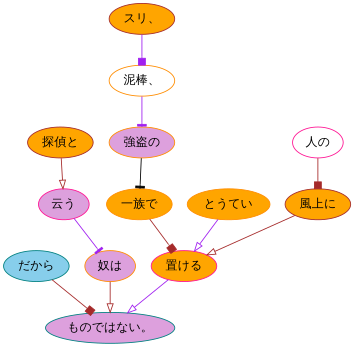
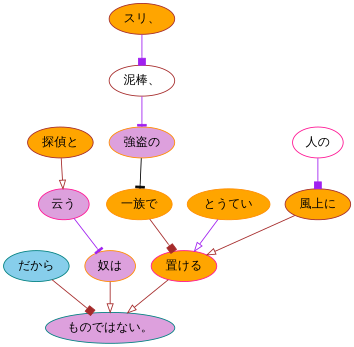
(142, 81) -> (142, 81)
(318, 169) -> (318, 169)
(151, 294) -> (151, 294)
